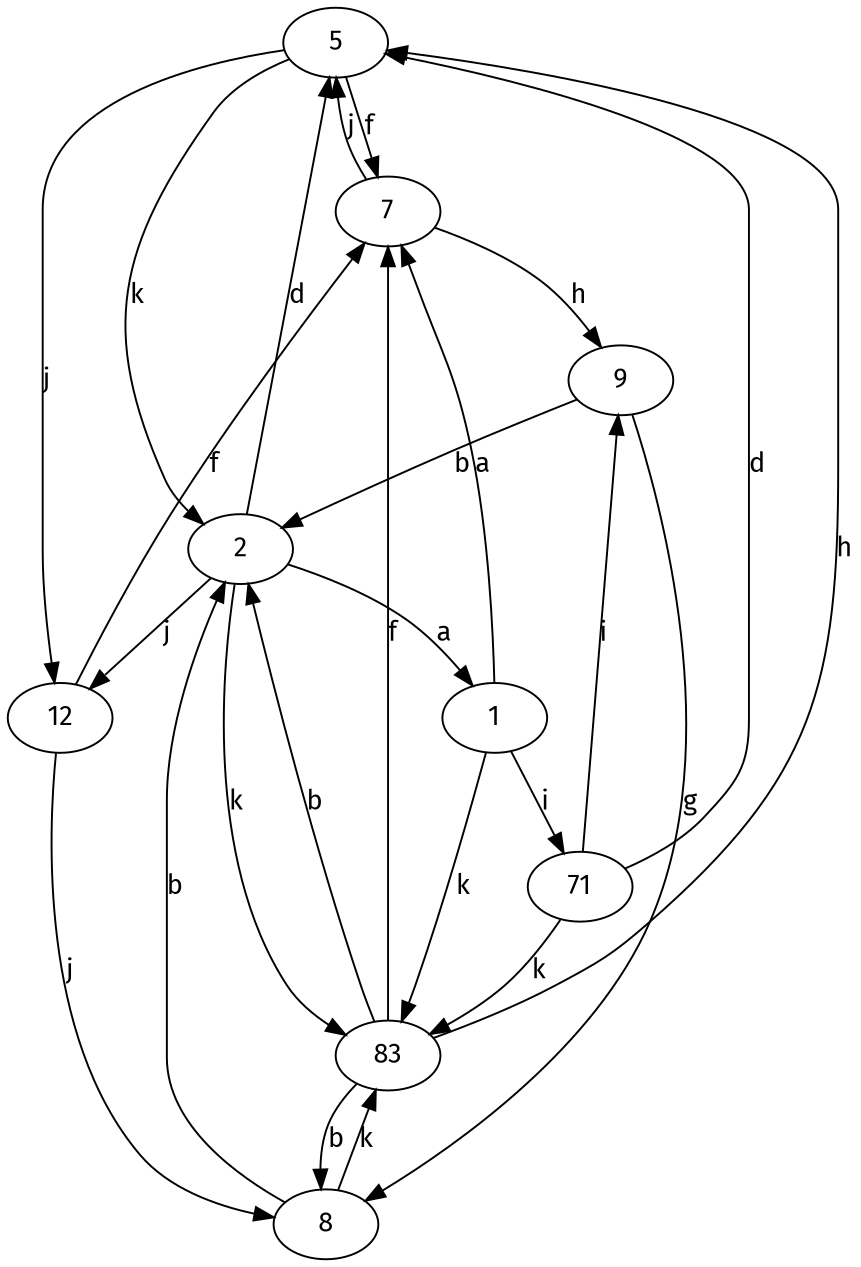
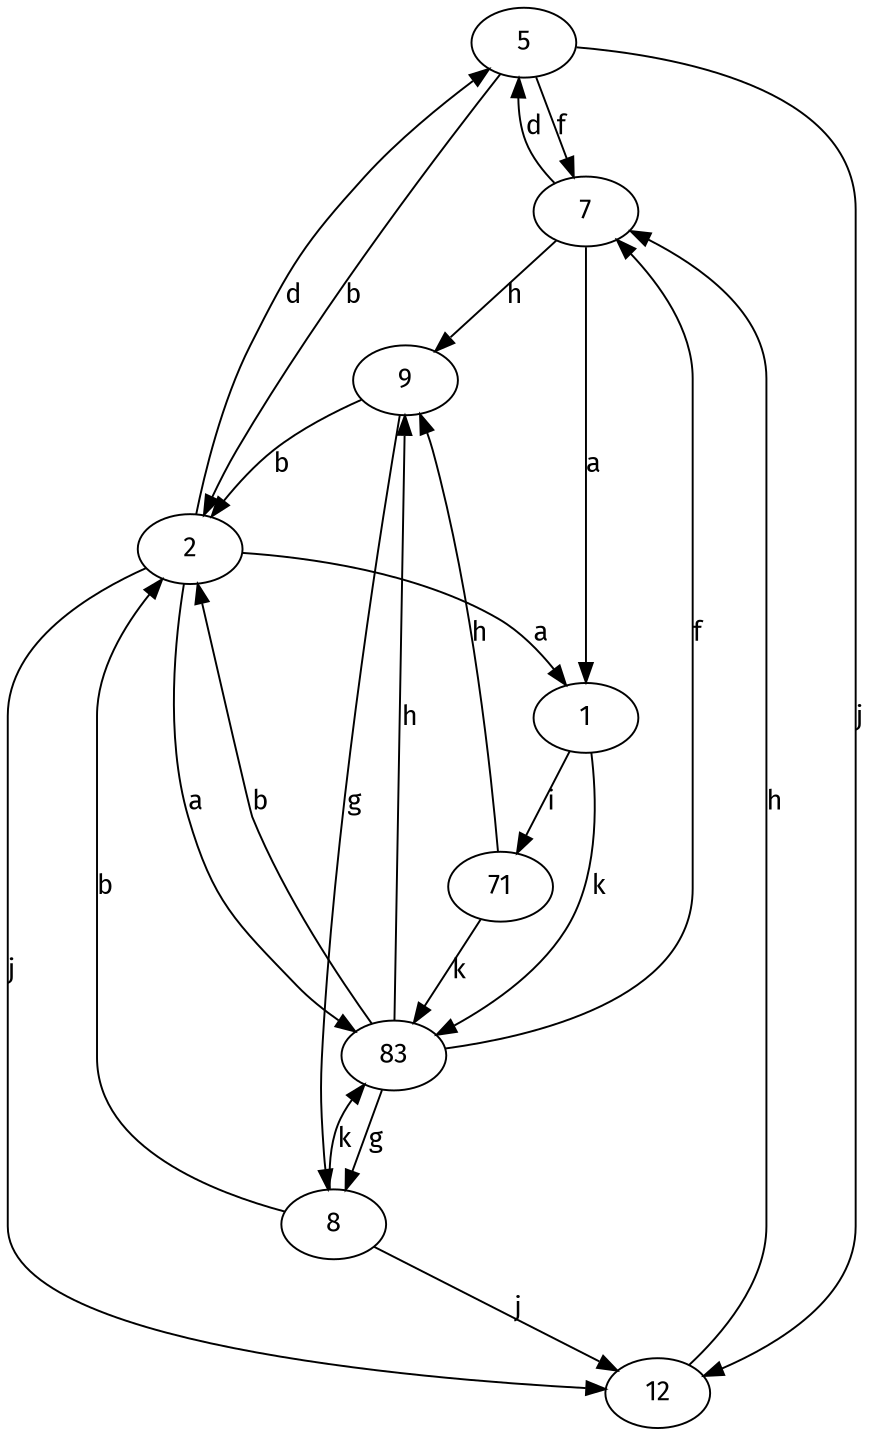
(351, 127) -> (535, 127)
(138, 296) -> (354, 296)
(749, 373) -> none
(214, 465) -> (775, 802)
(475, 468) -> (586, 455)
(838, 481) -> (400, 728)
(603, 634) -> (480, 634)
(237, 802) -> (196, 802)
(76, 1026) -> (487, 1304)
(337, 1140) -> (376, 1140)
